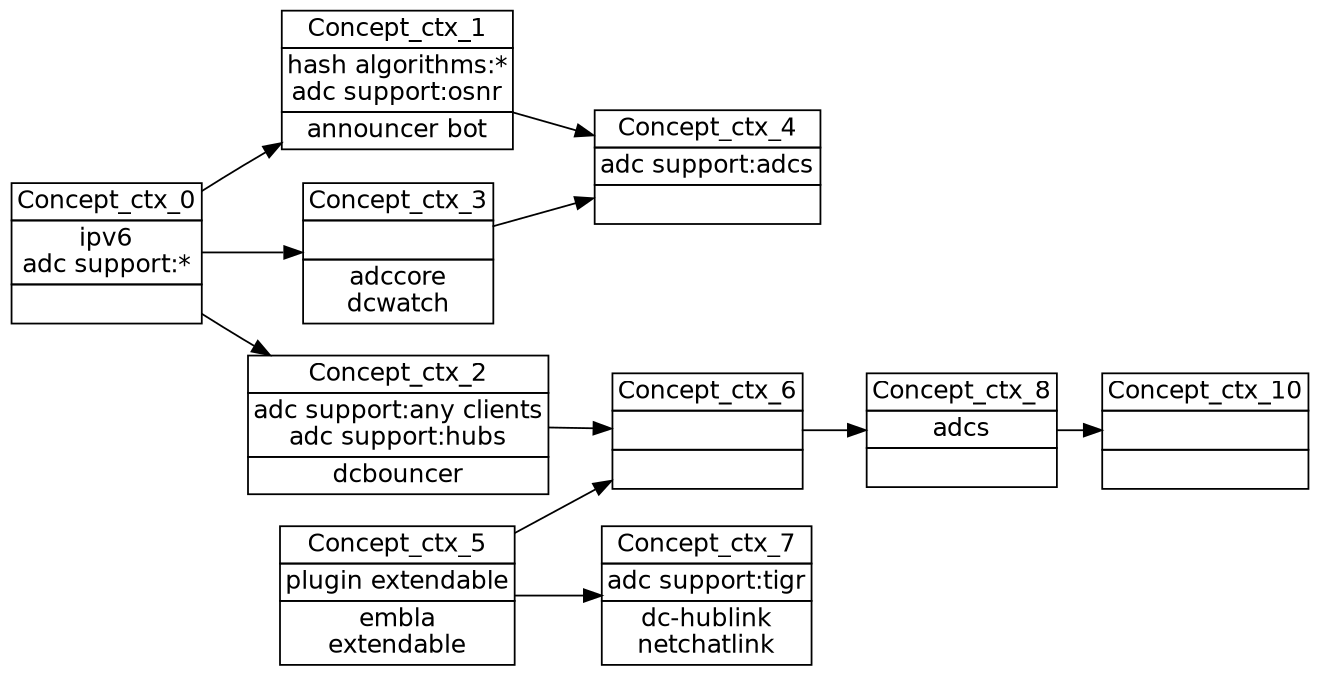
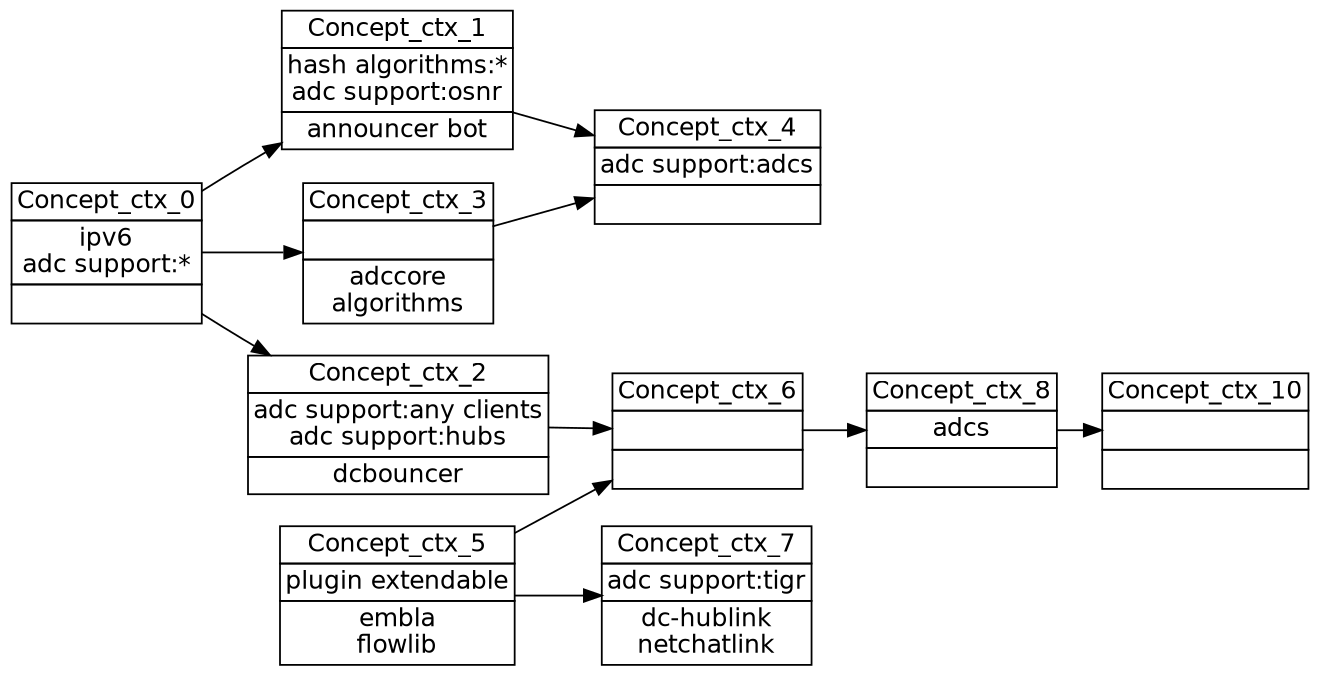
(398, 304) -> (398, 304)
(397, 645) -> (397, 645)
